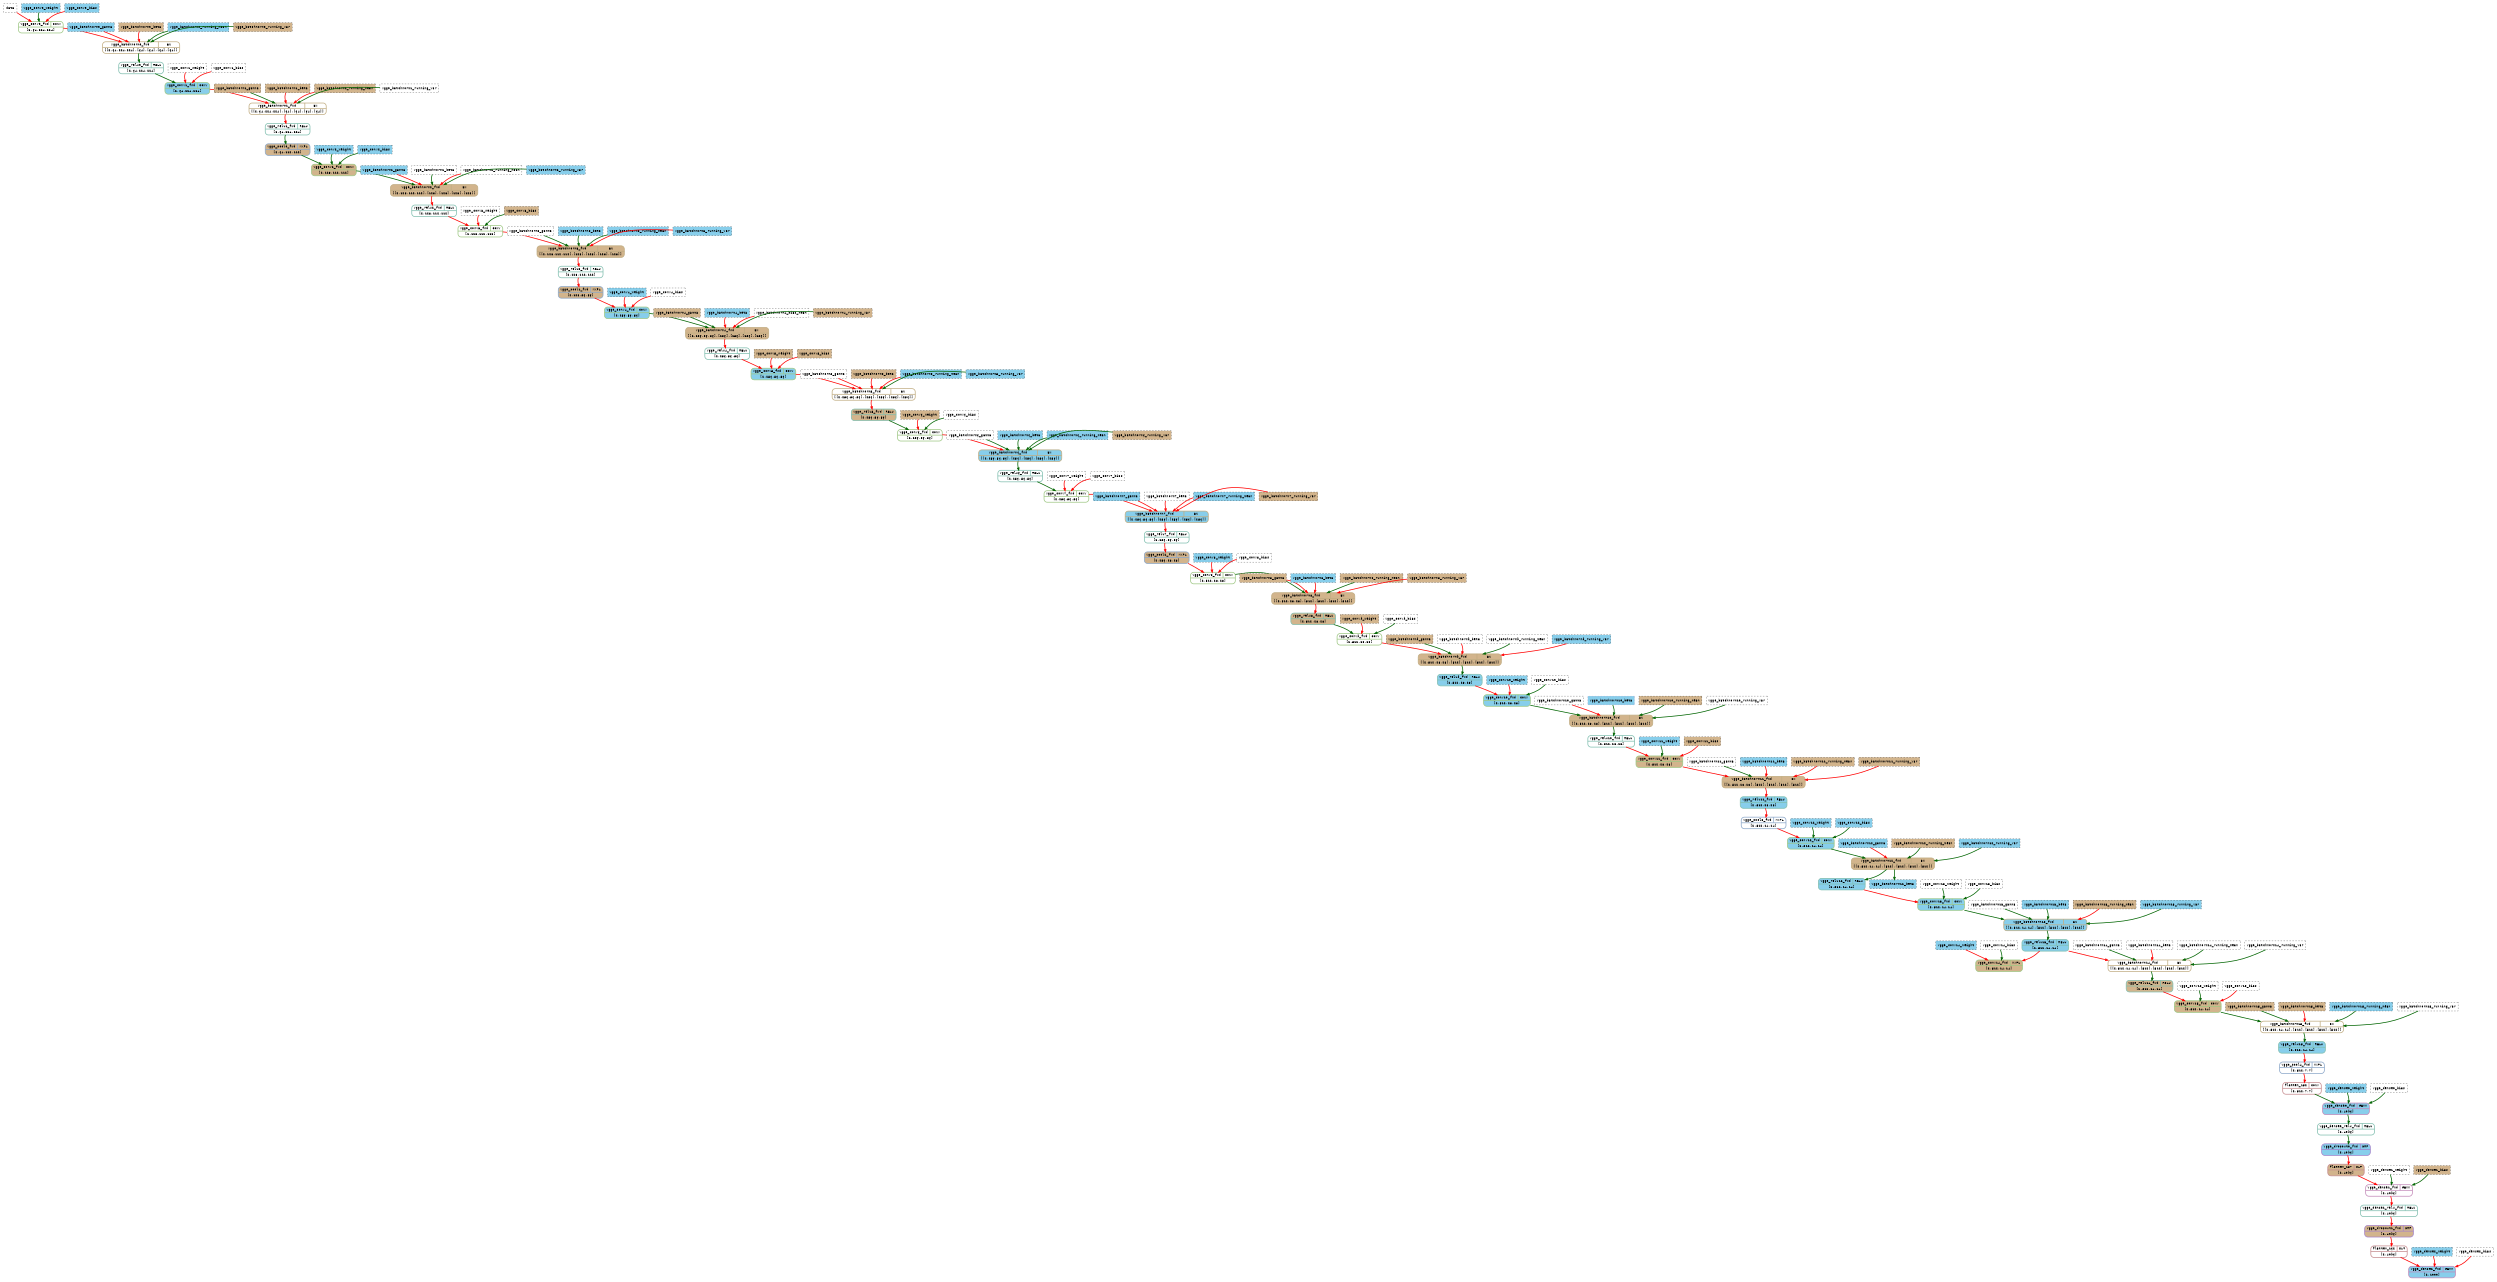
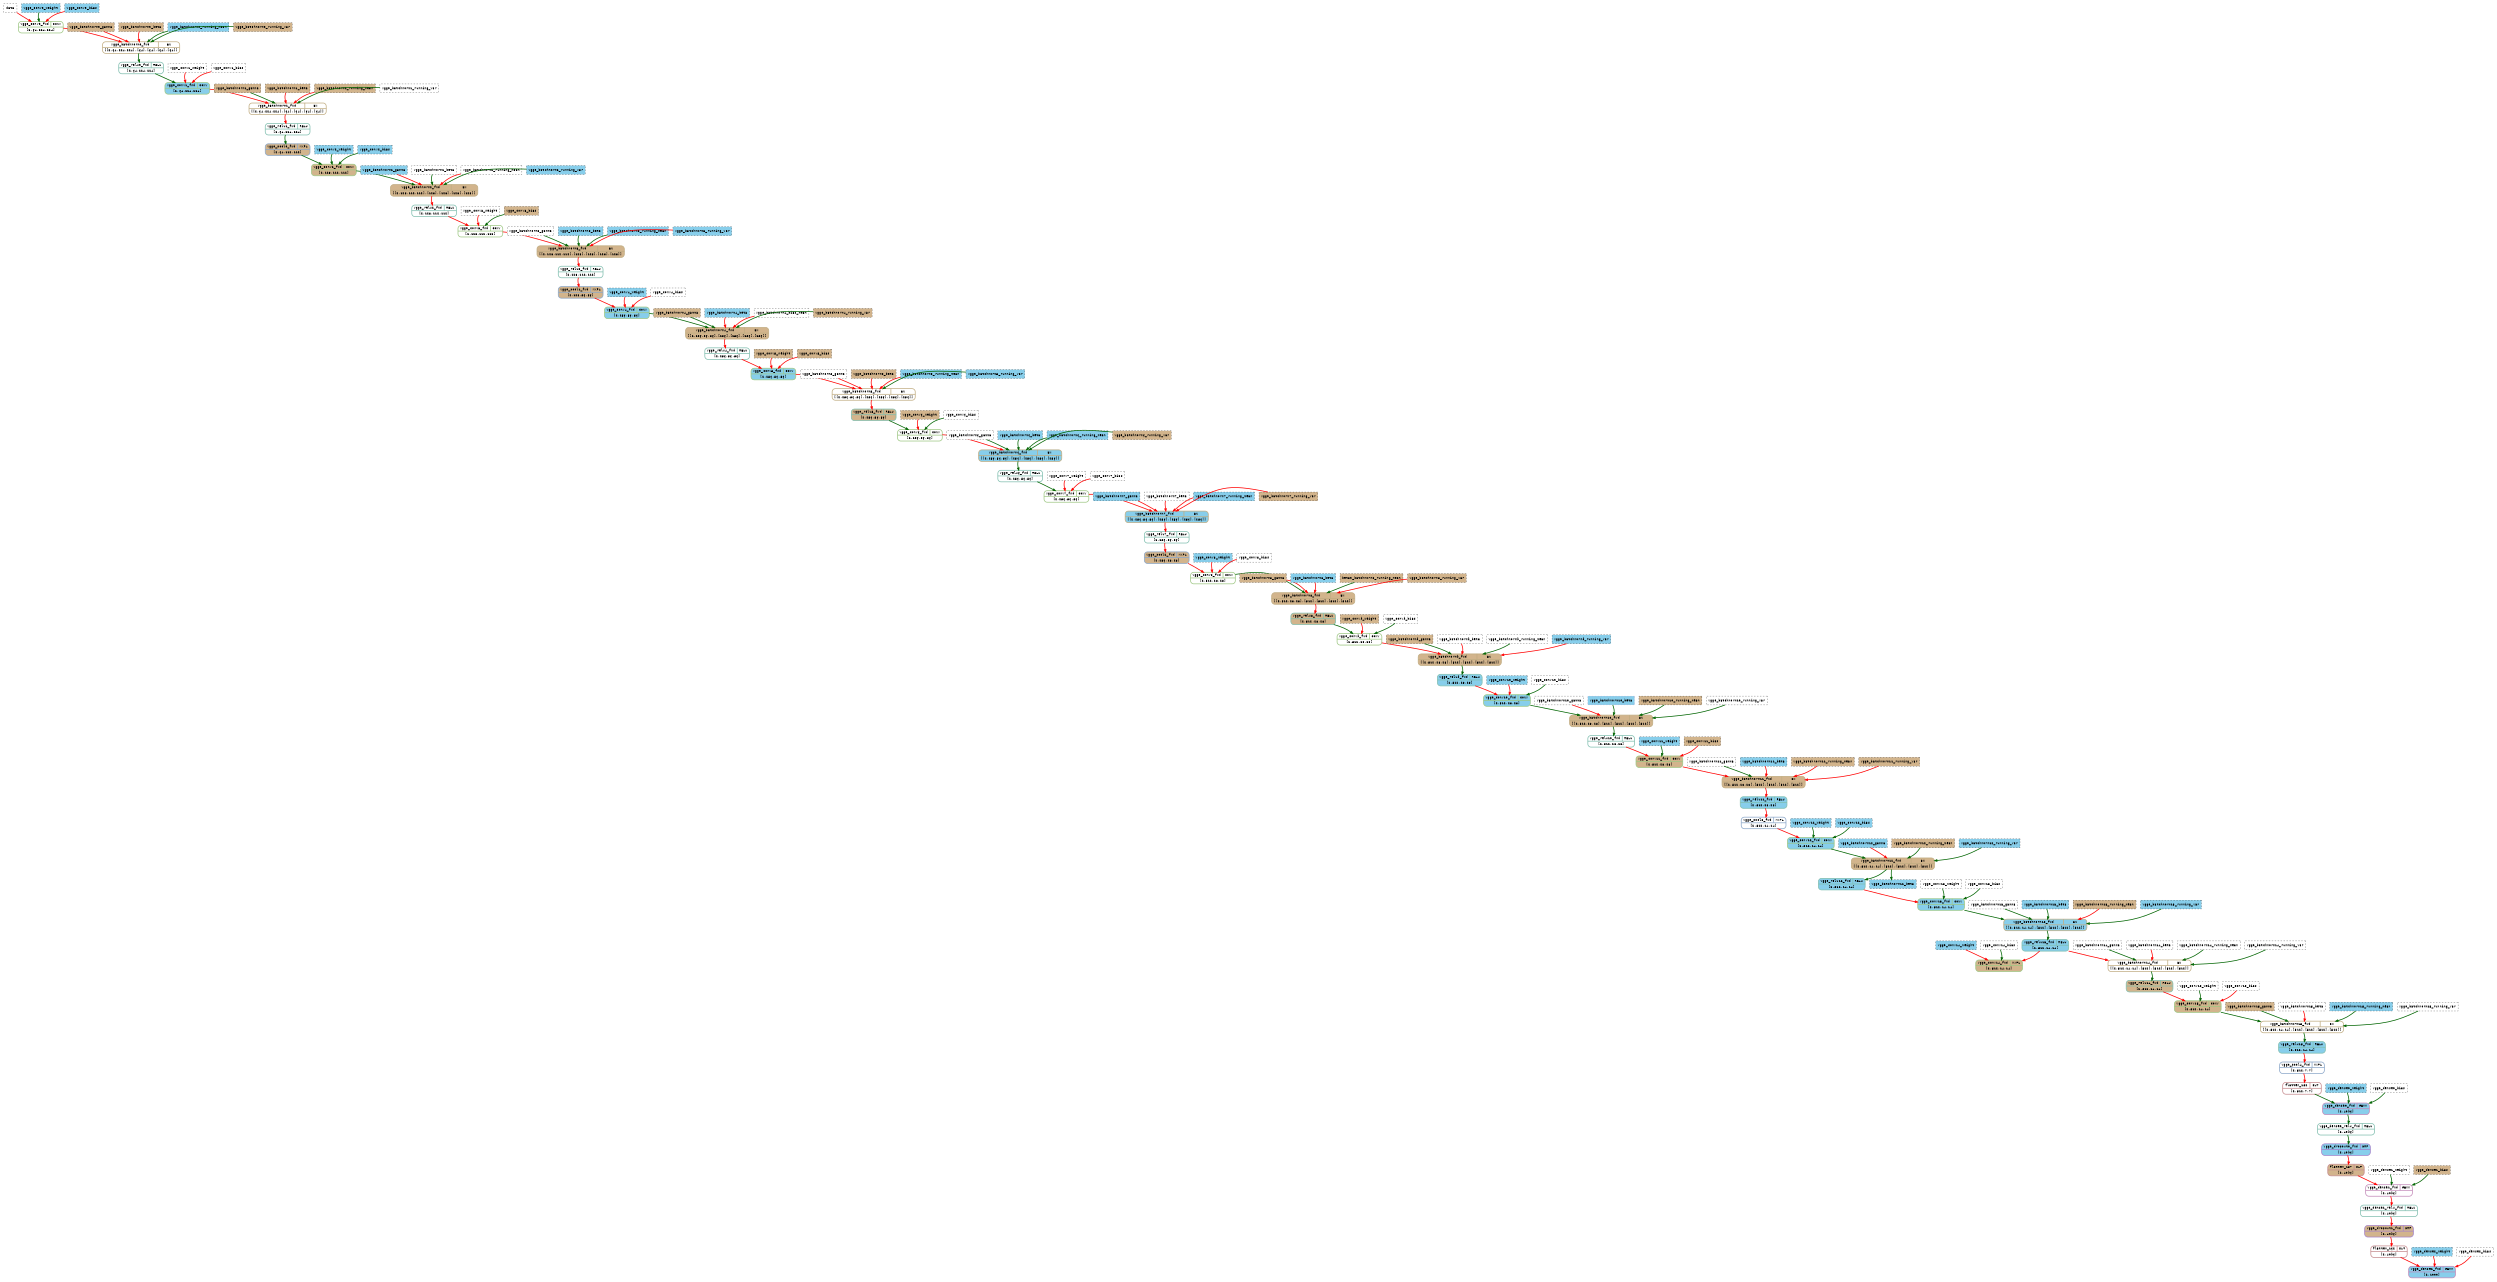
(91, 27) -> (91, 27)
(1372, 578) -> (1372, 578)
(1895, 873) -> (1891, 873)
(2302, 1007) -> (2302, 1007)
(2315, 1085) -> (2316, 1085)
